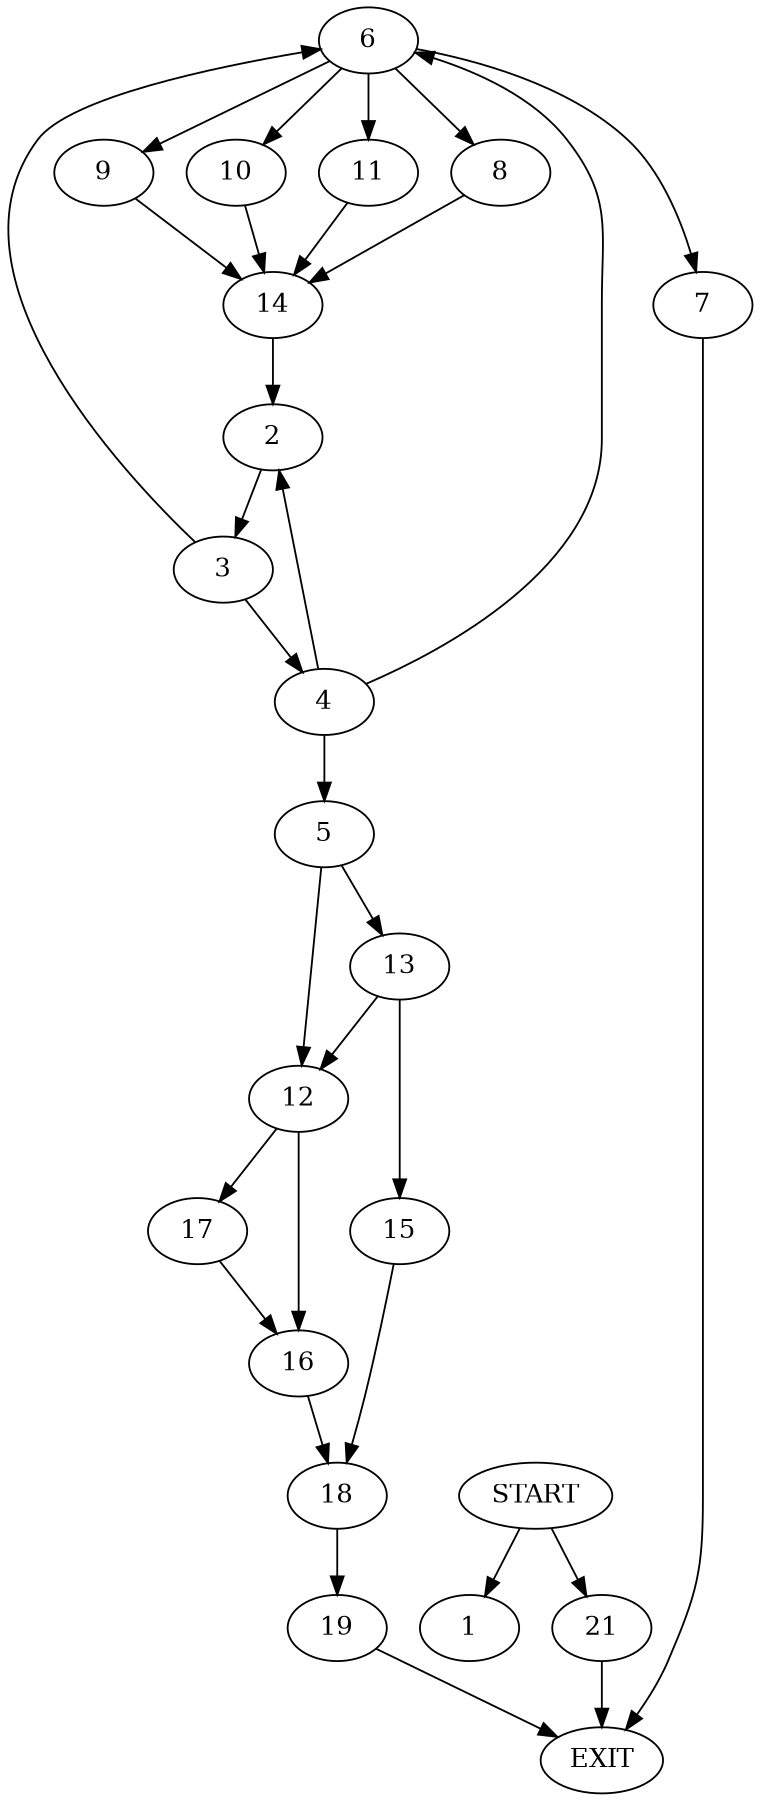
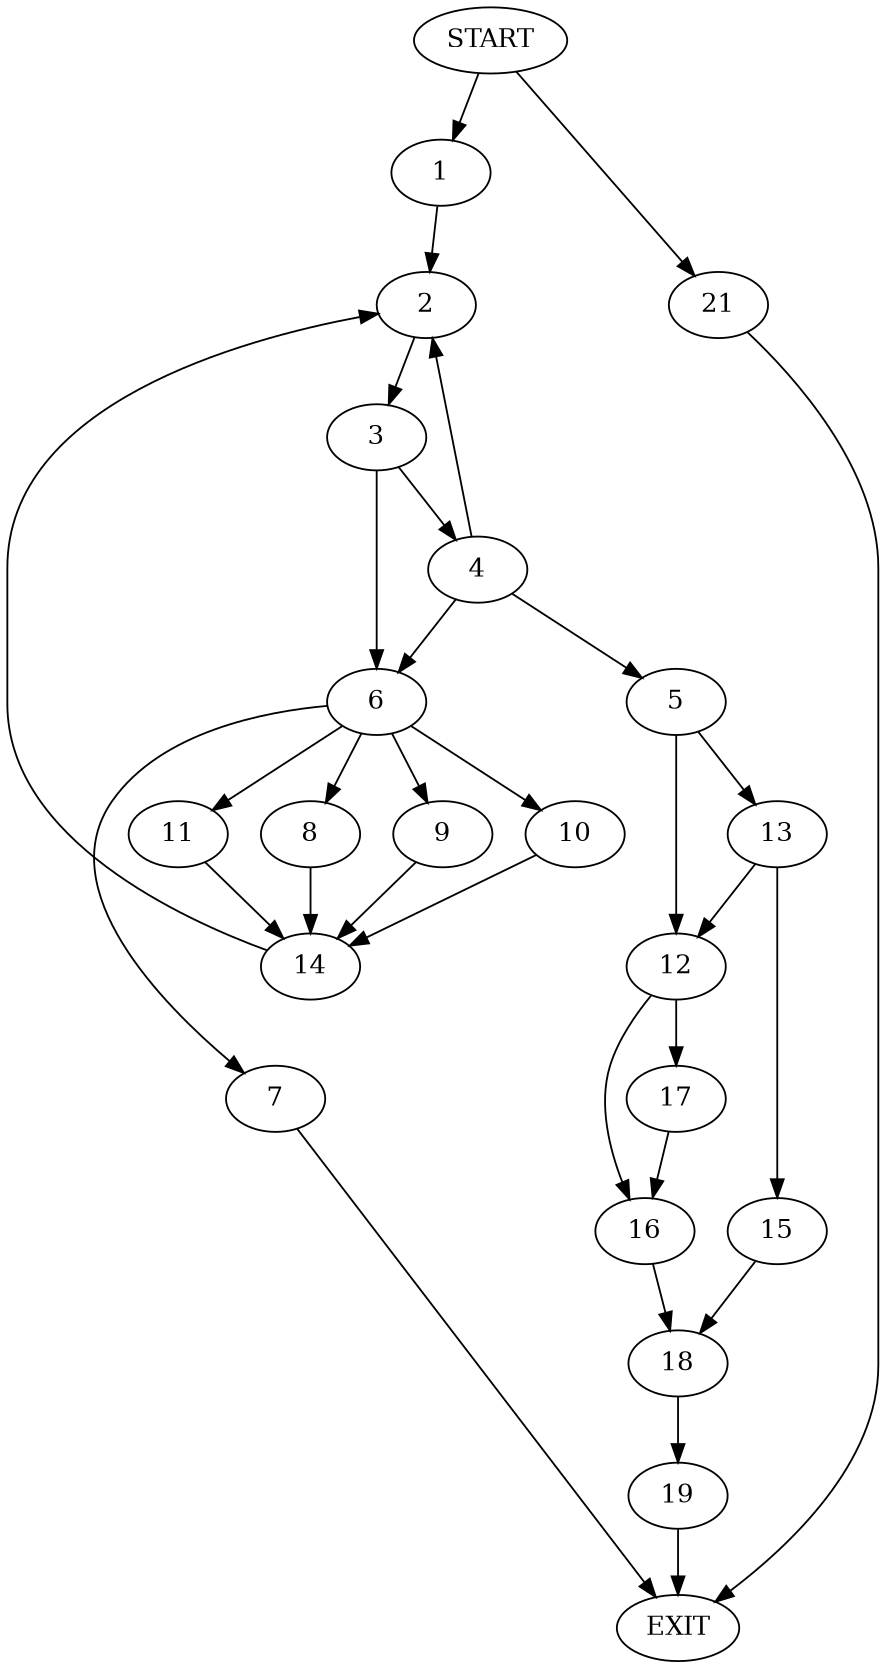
none -> (435, 230)
